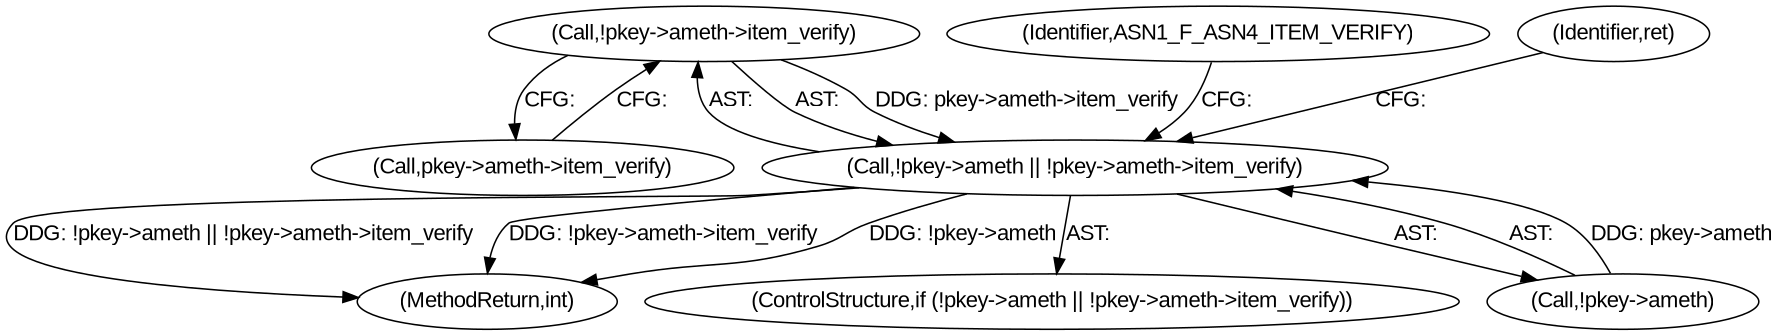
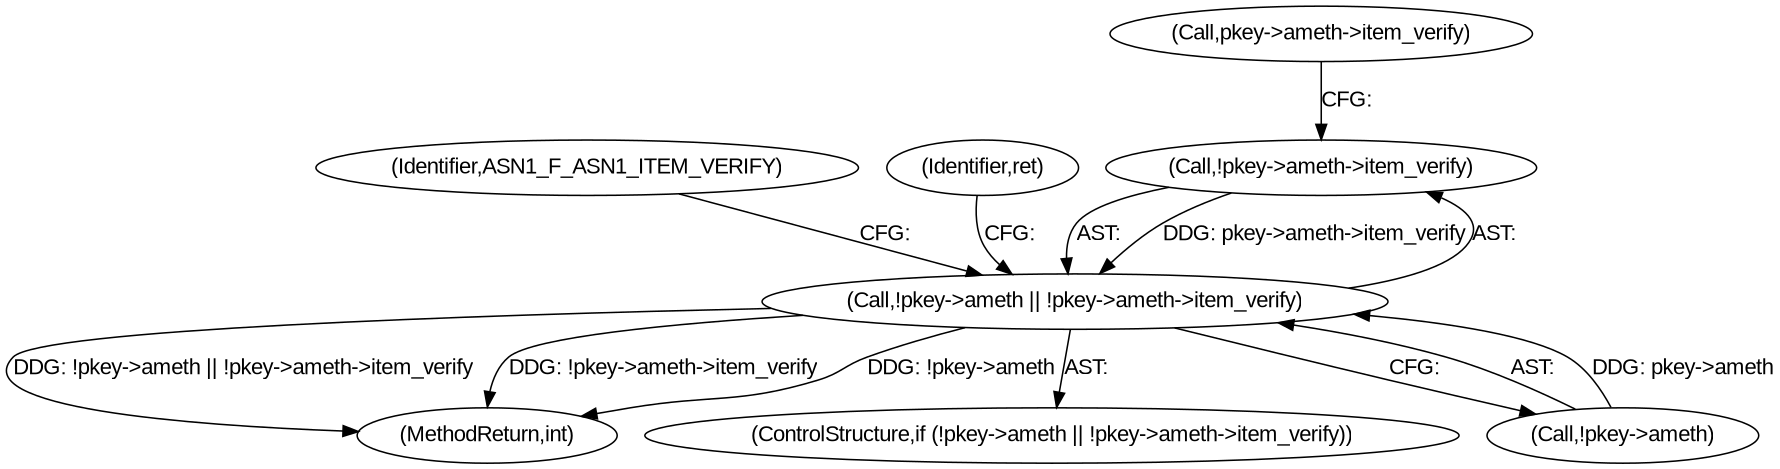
(1218, 34) -> (587, 168)
(530, 82) -> none
(1419, 235) -> (1417, 369)
